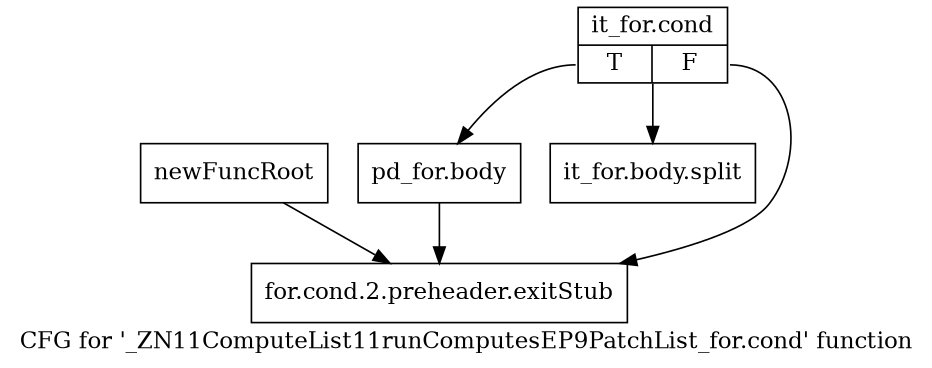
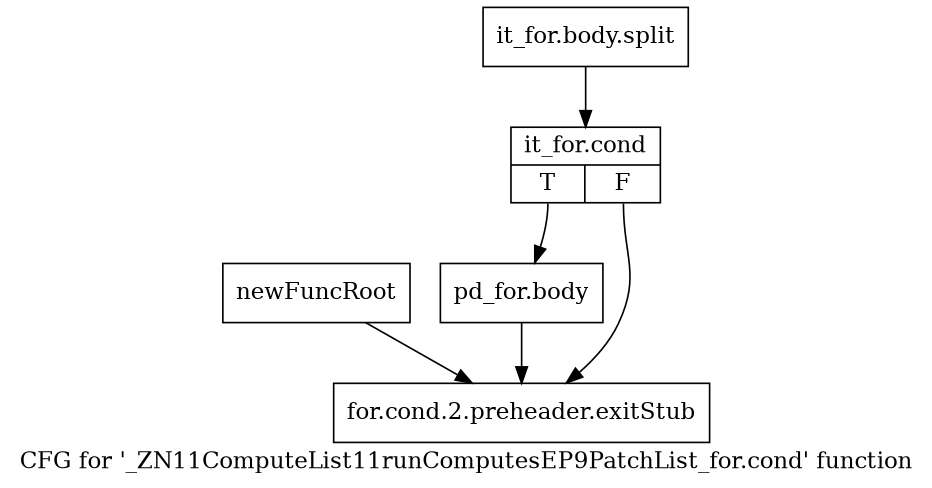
(653, 105) -> (586, 89)
